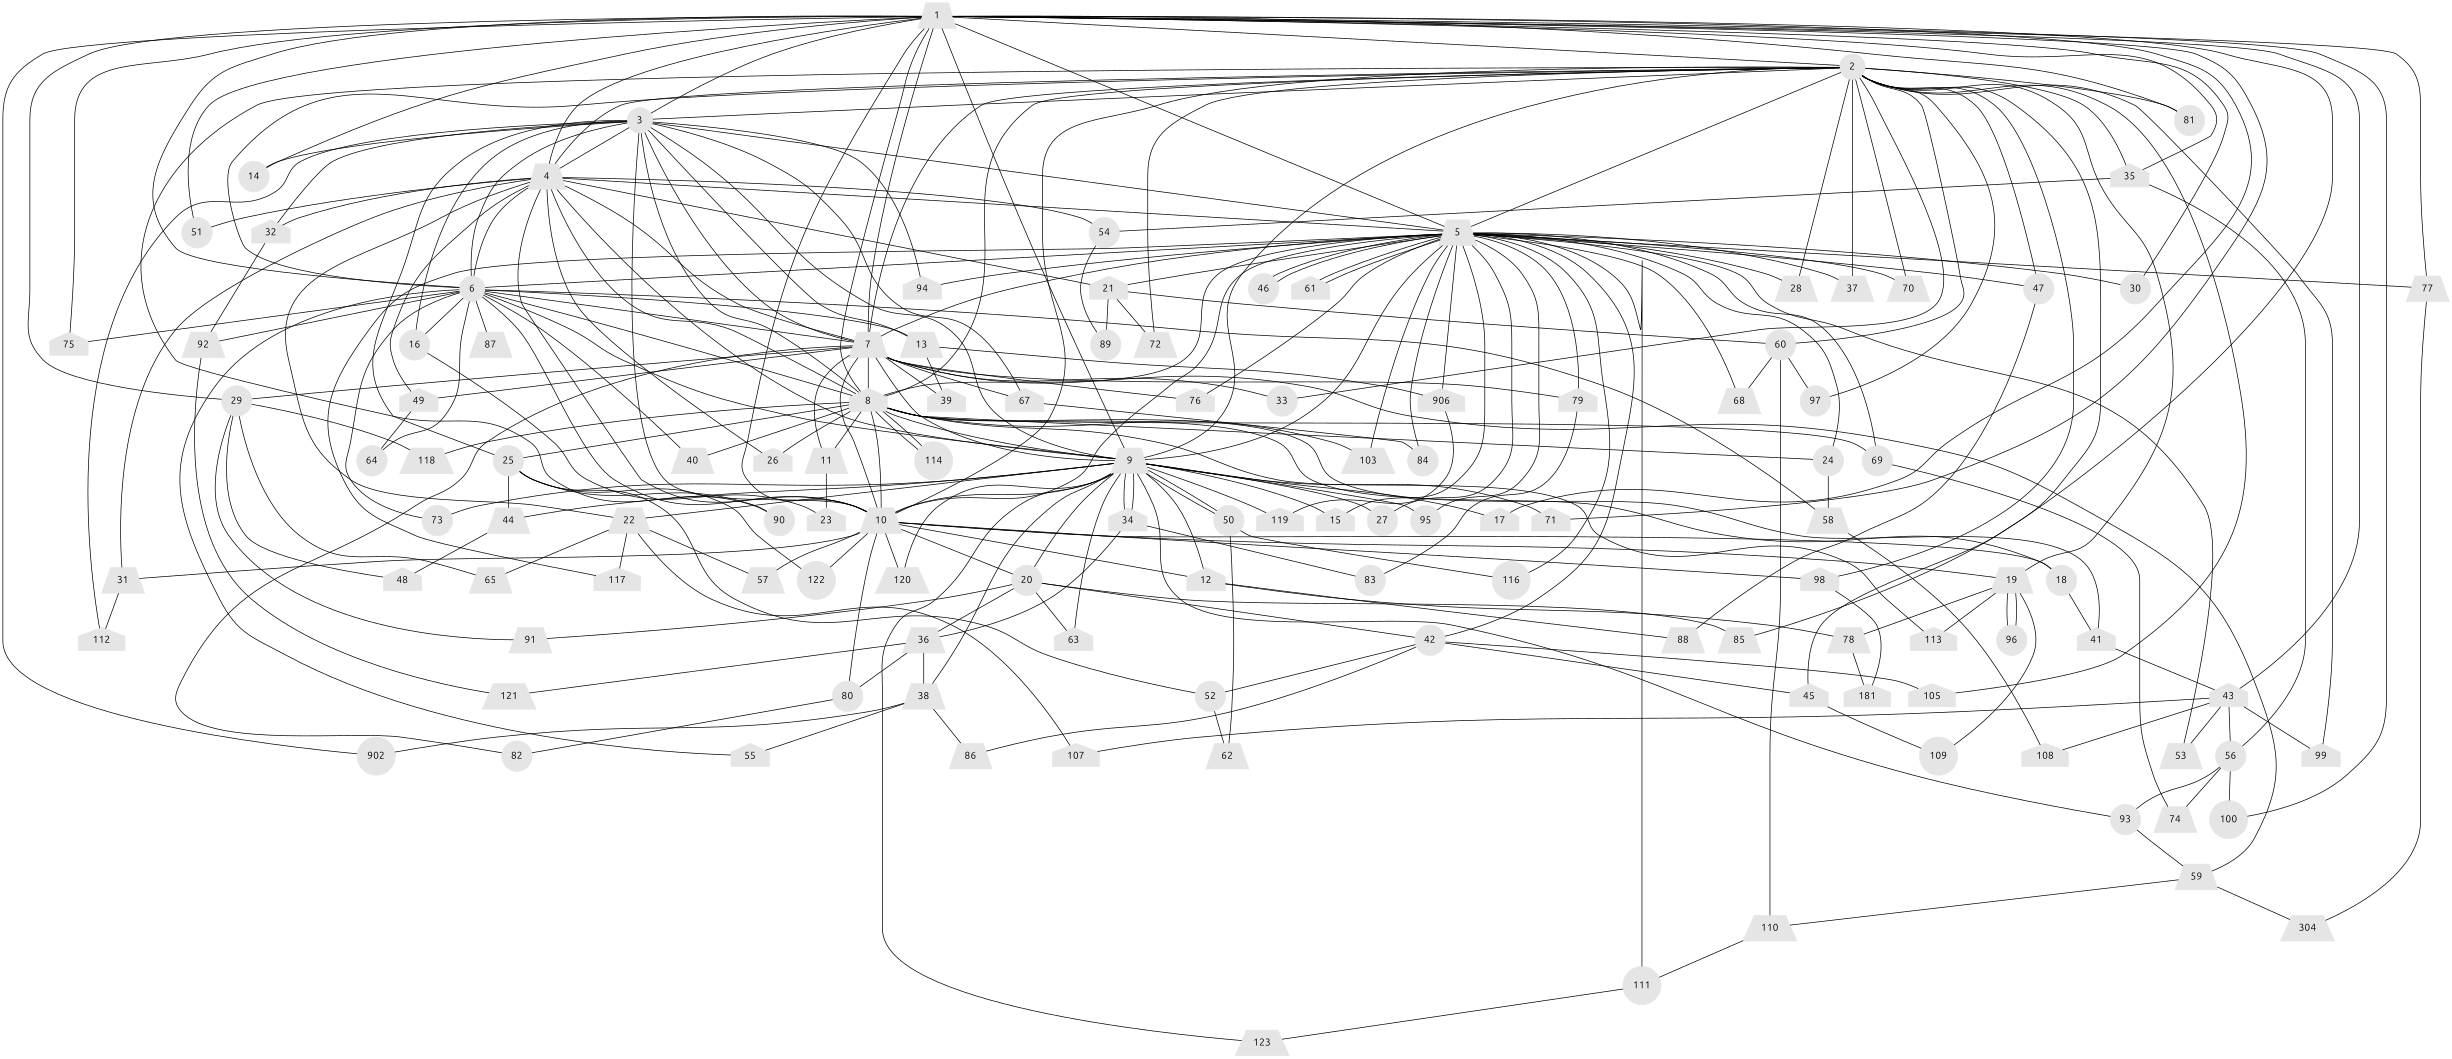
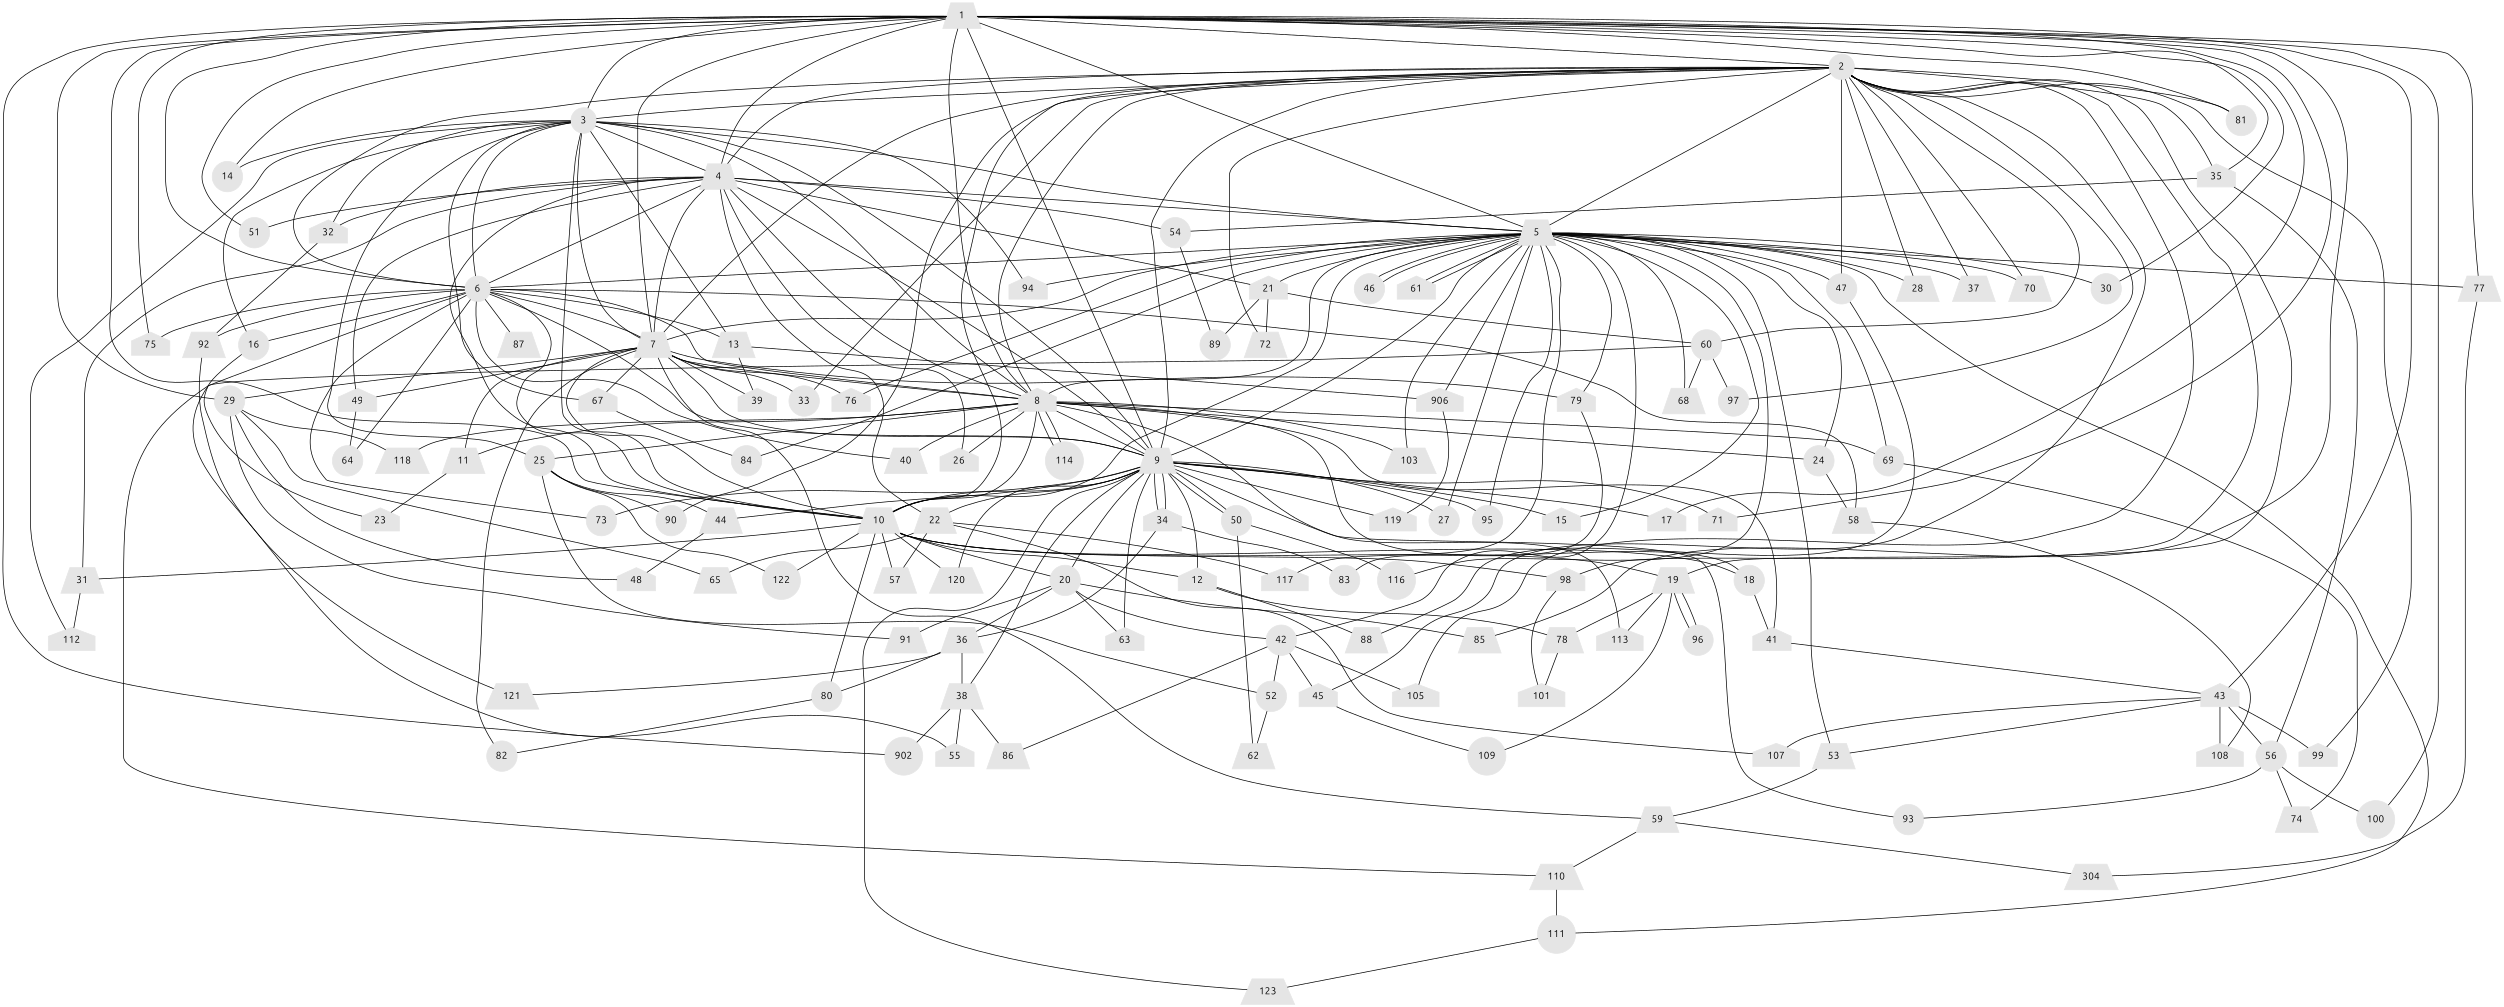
(1867, 696) -> (1542, 696)
(2160, 848) -> (1747, 797)
